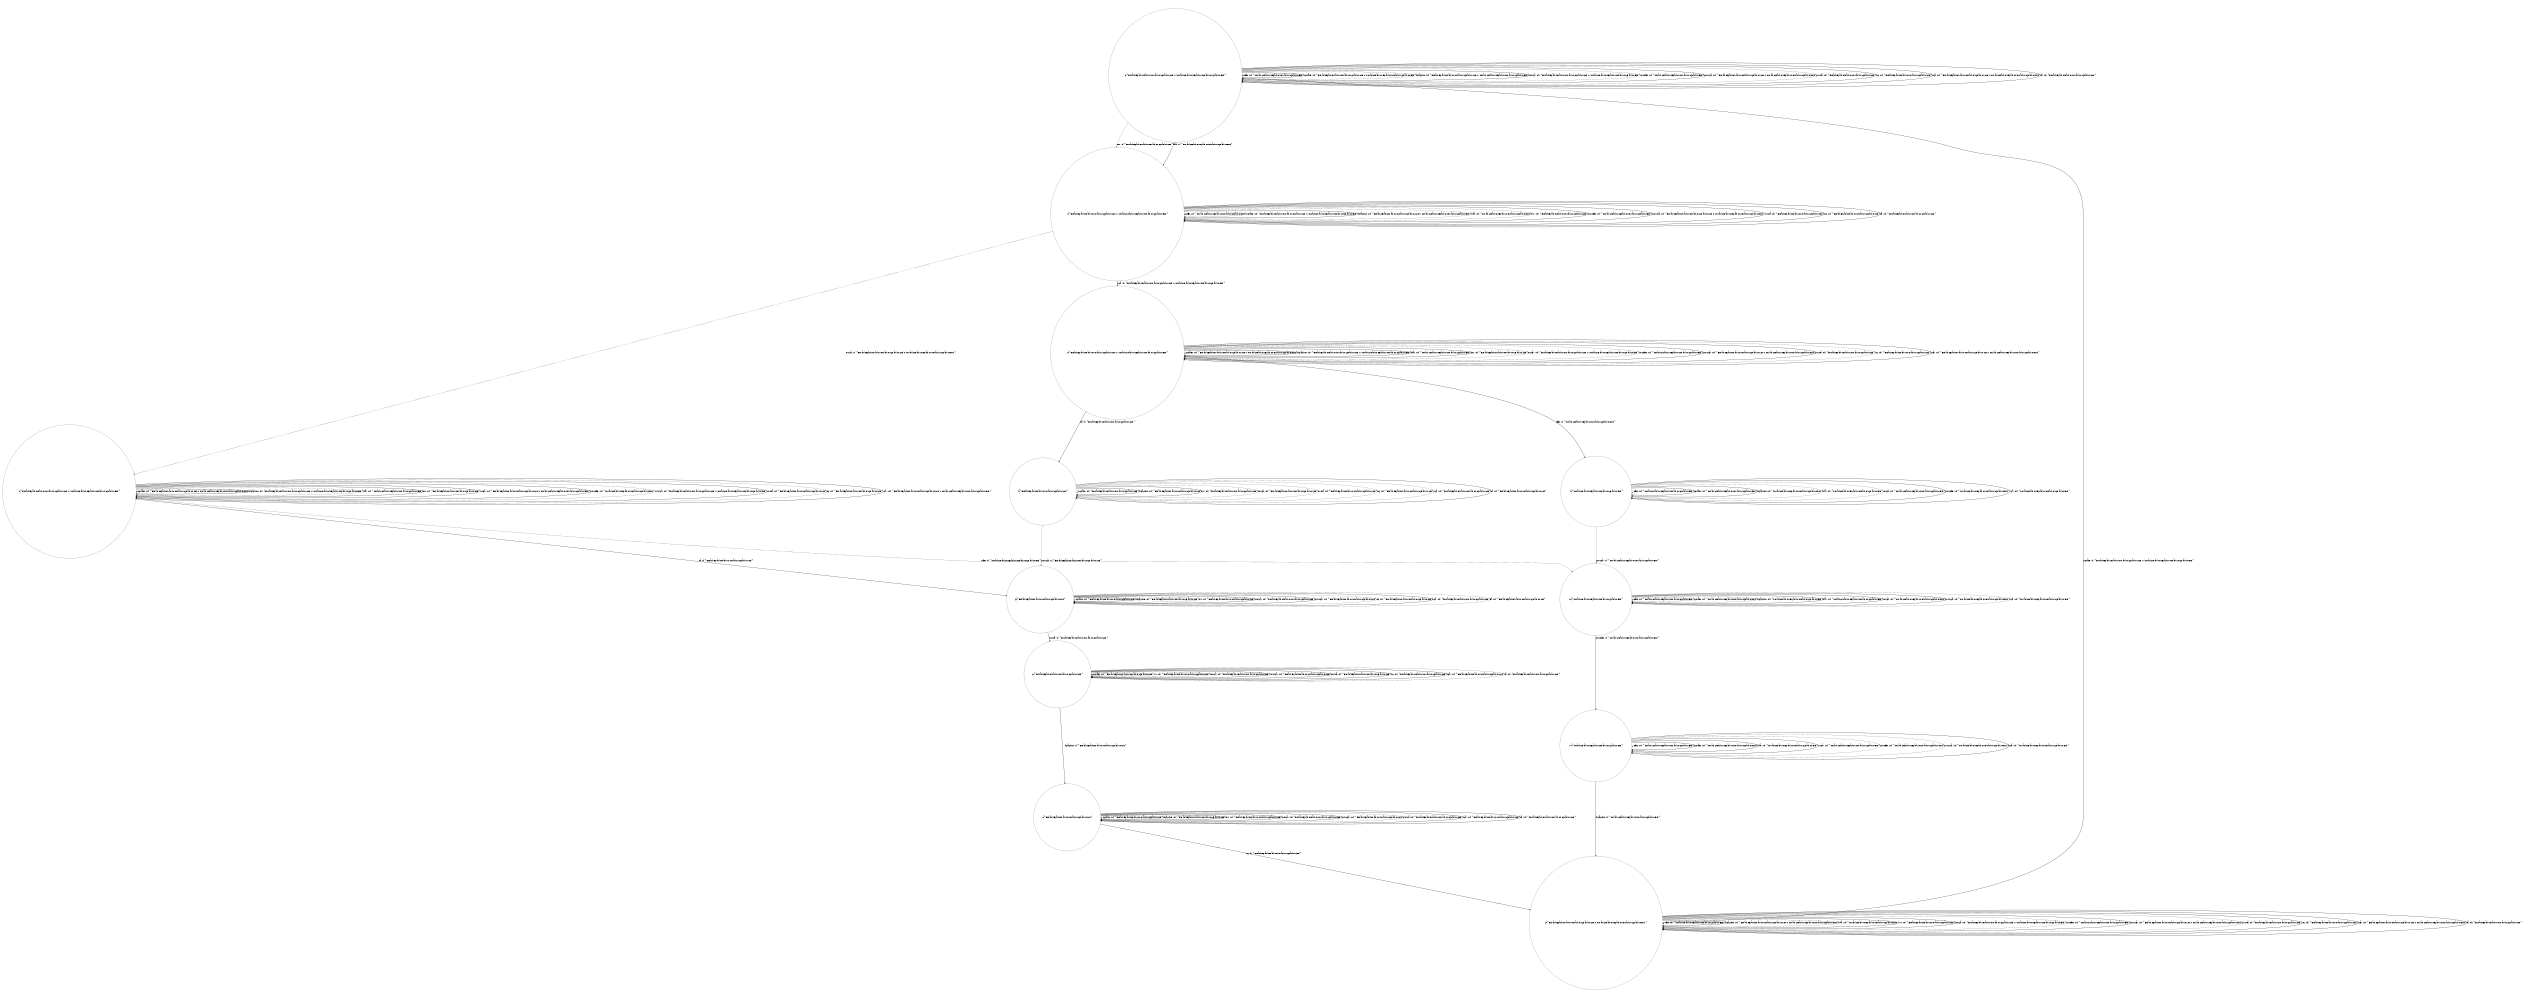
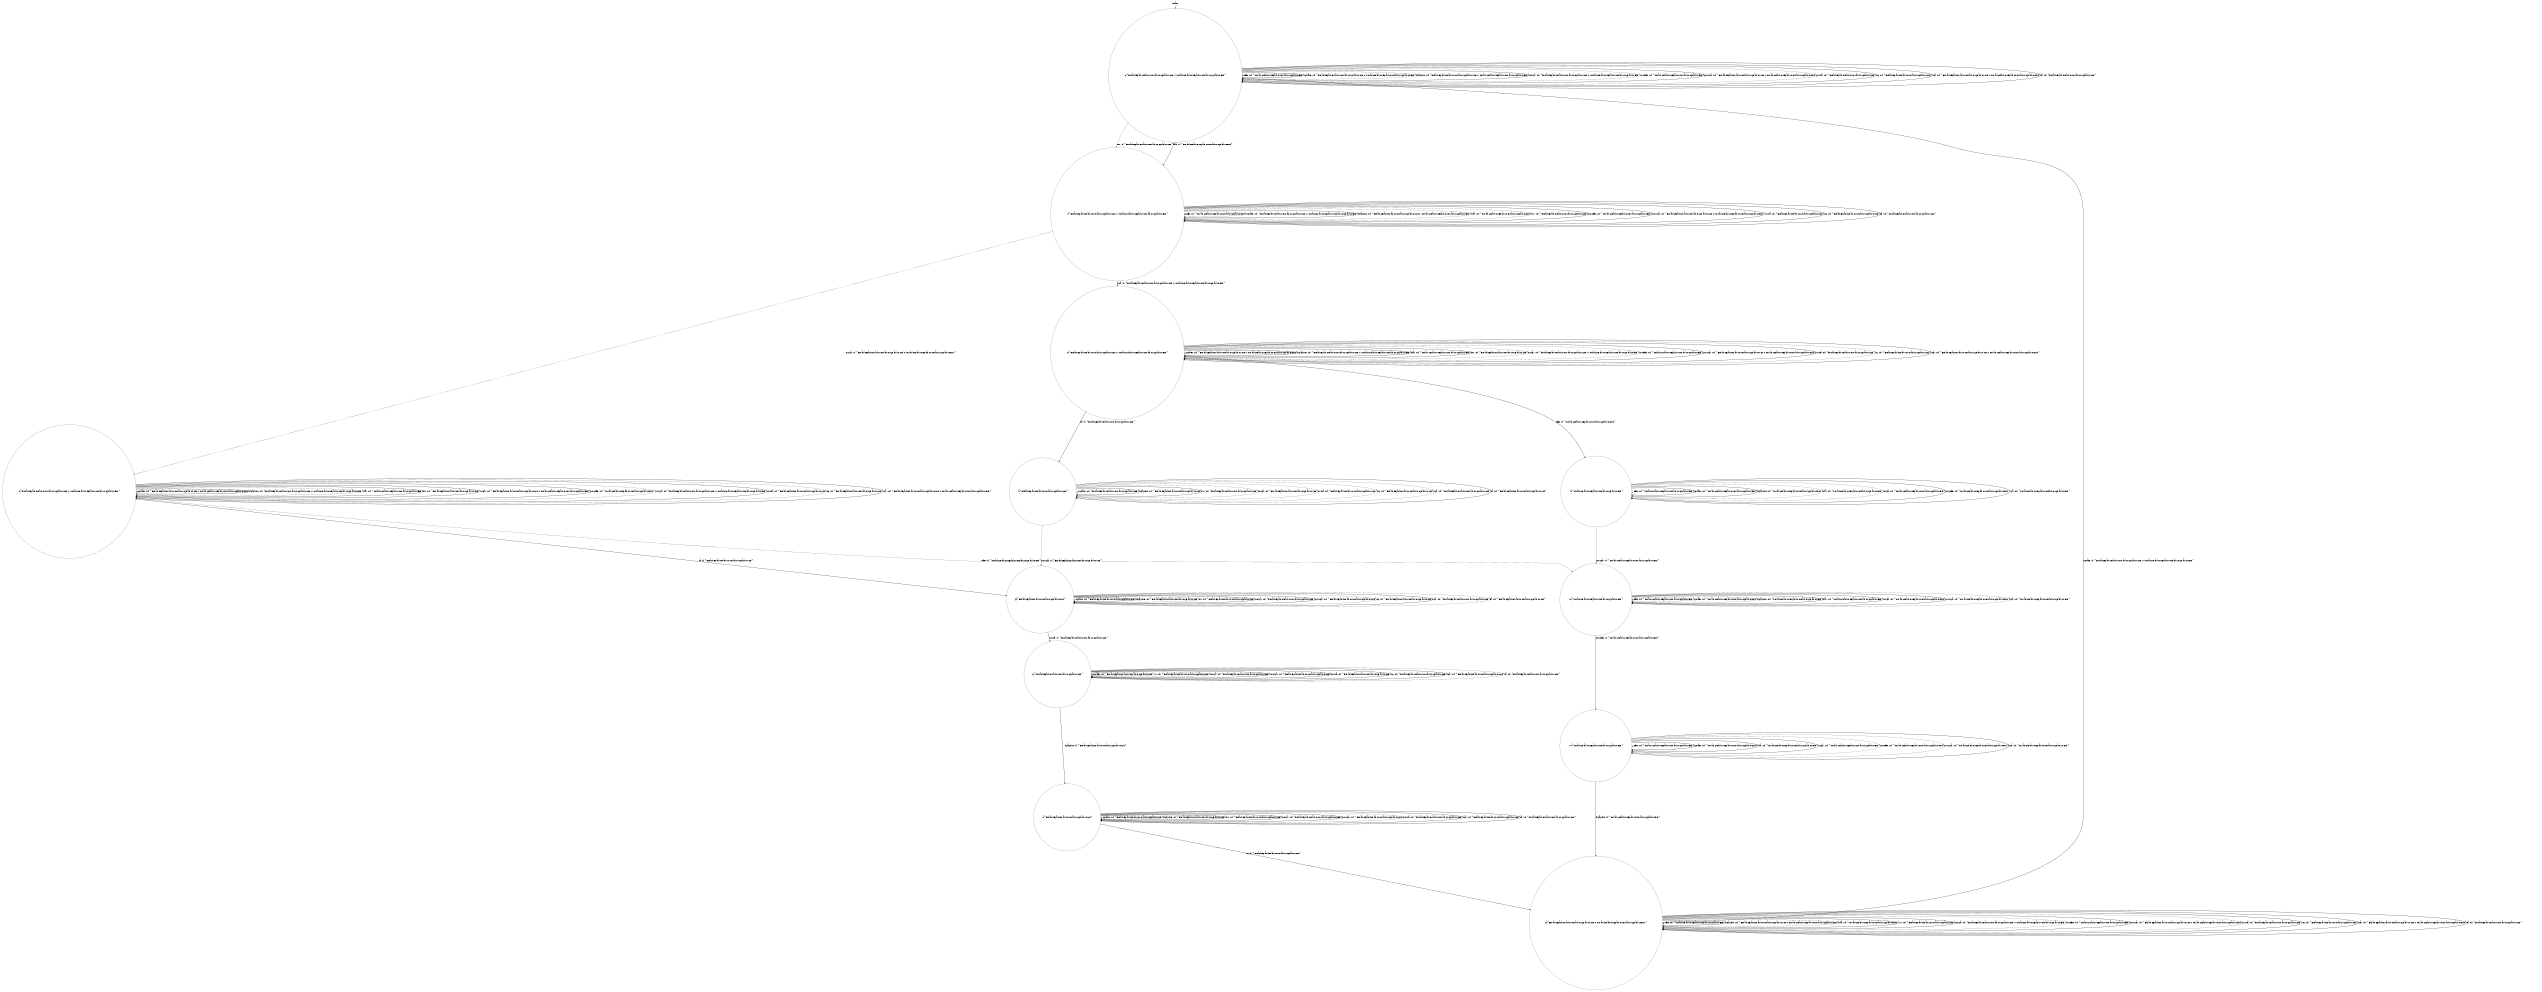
none -> (1175, 4)
